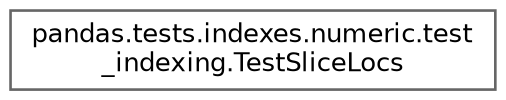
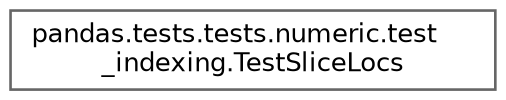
(253, 50) -> (253, 50)
